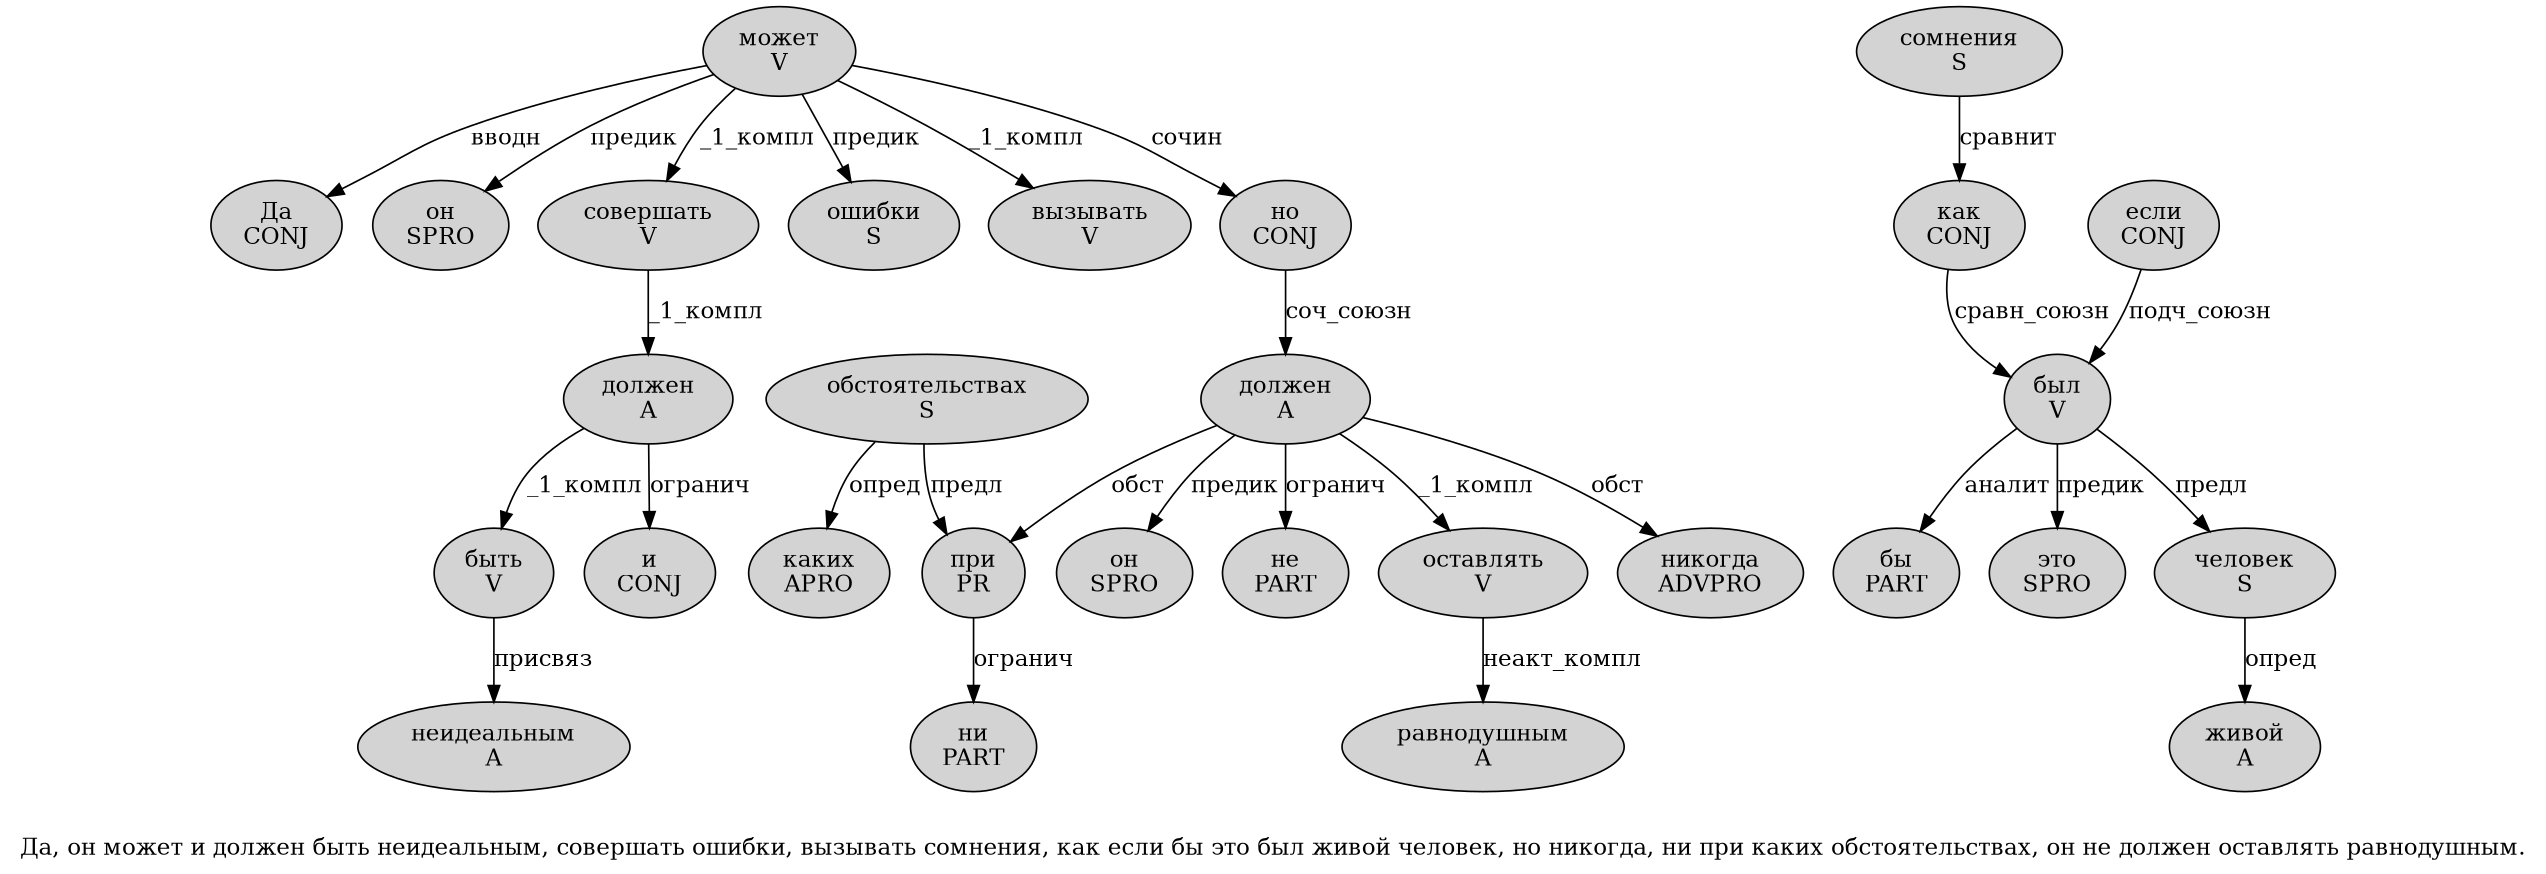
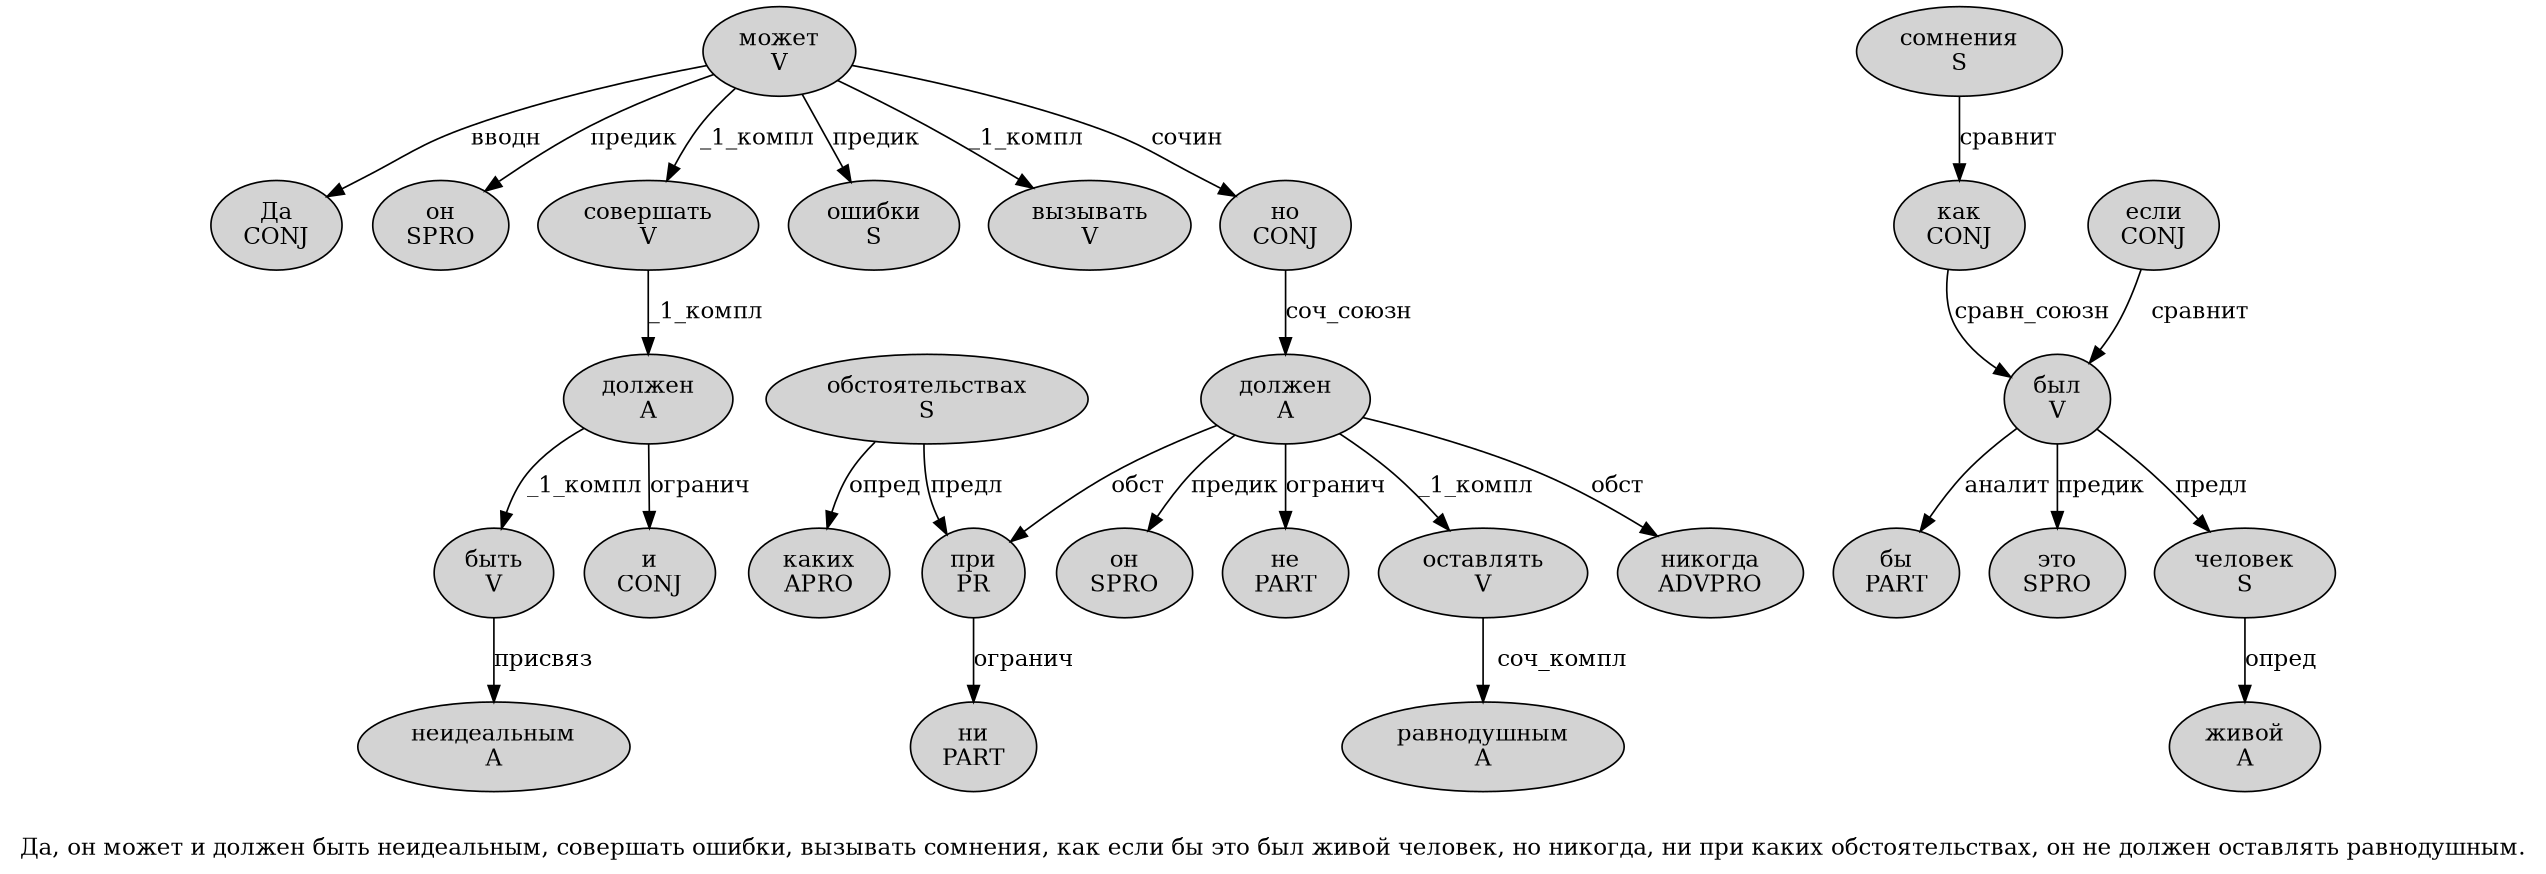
(2200, 312) -> (2200, 312)
(1563, 660) -> (1563, 660)
